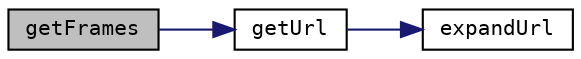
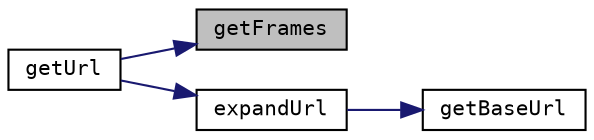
(186, 30) -> (148, 54)
none -> (504, 110)
